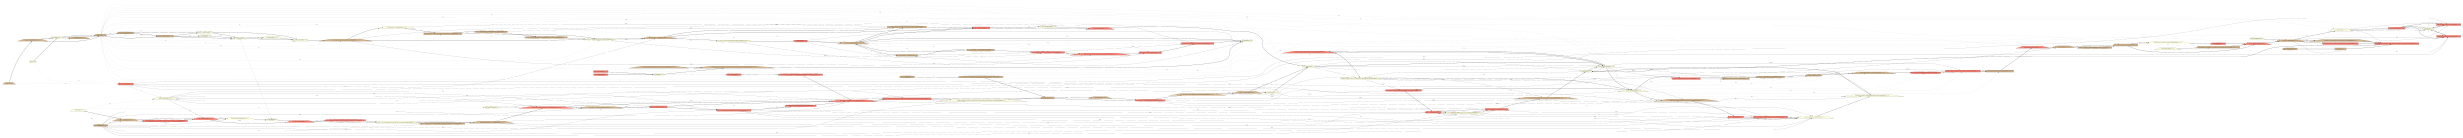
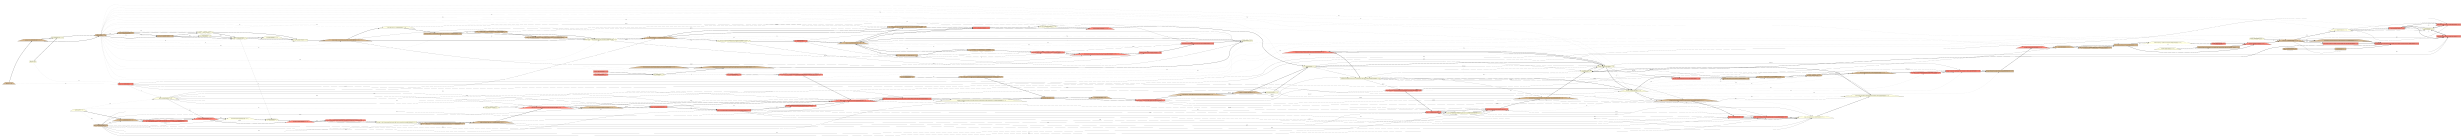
(79, 38) -> none
